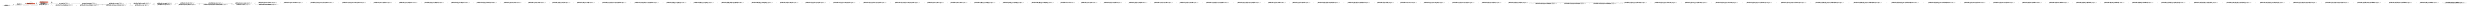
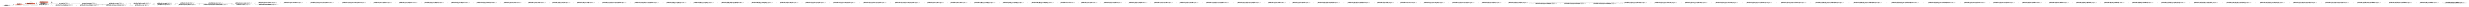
(19, 4) -> (19, 4)
